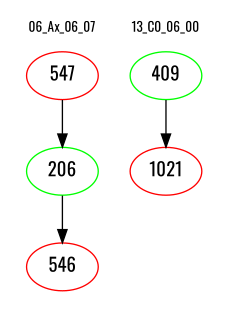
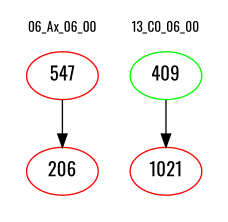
(62, 29) -> (62, 29)
(62, 171) -> (62, 171)
(62, 267) -> none
